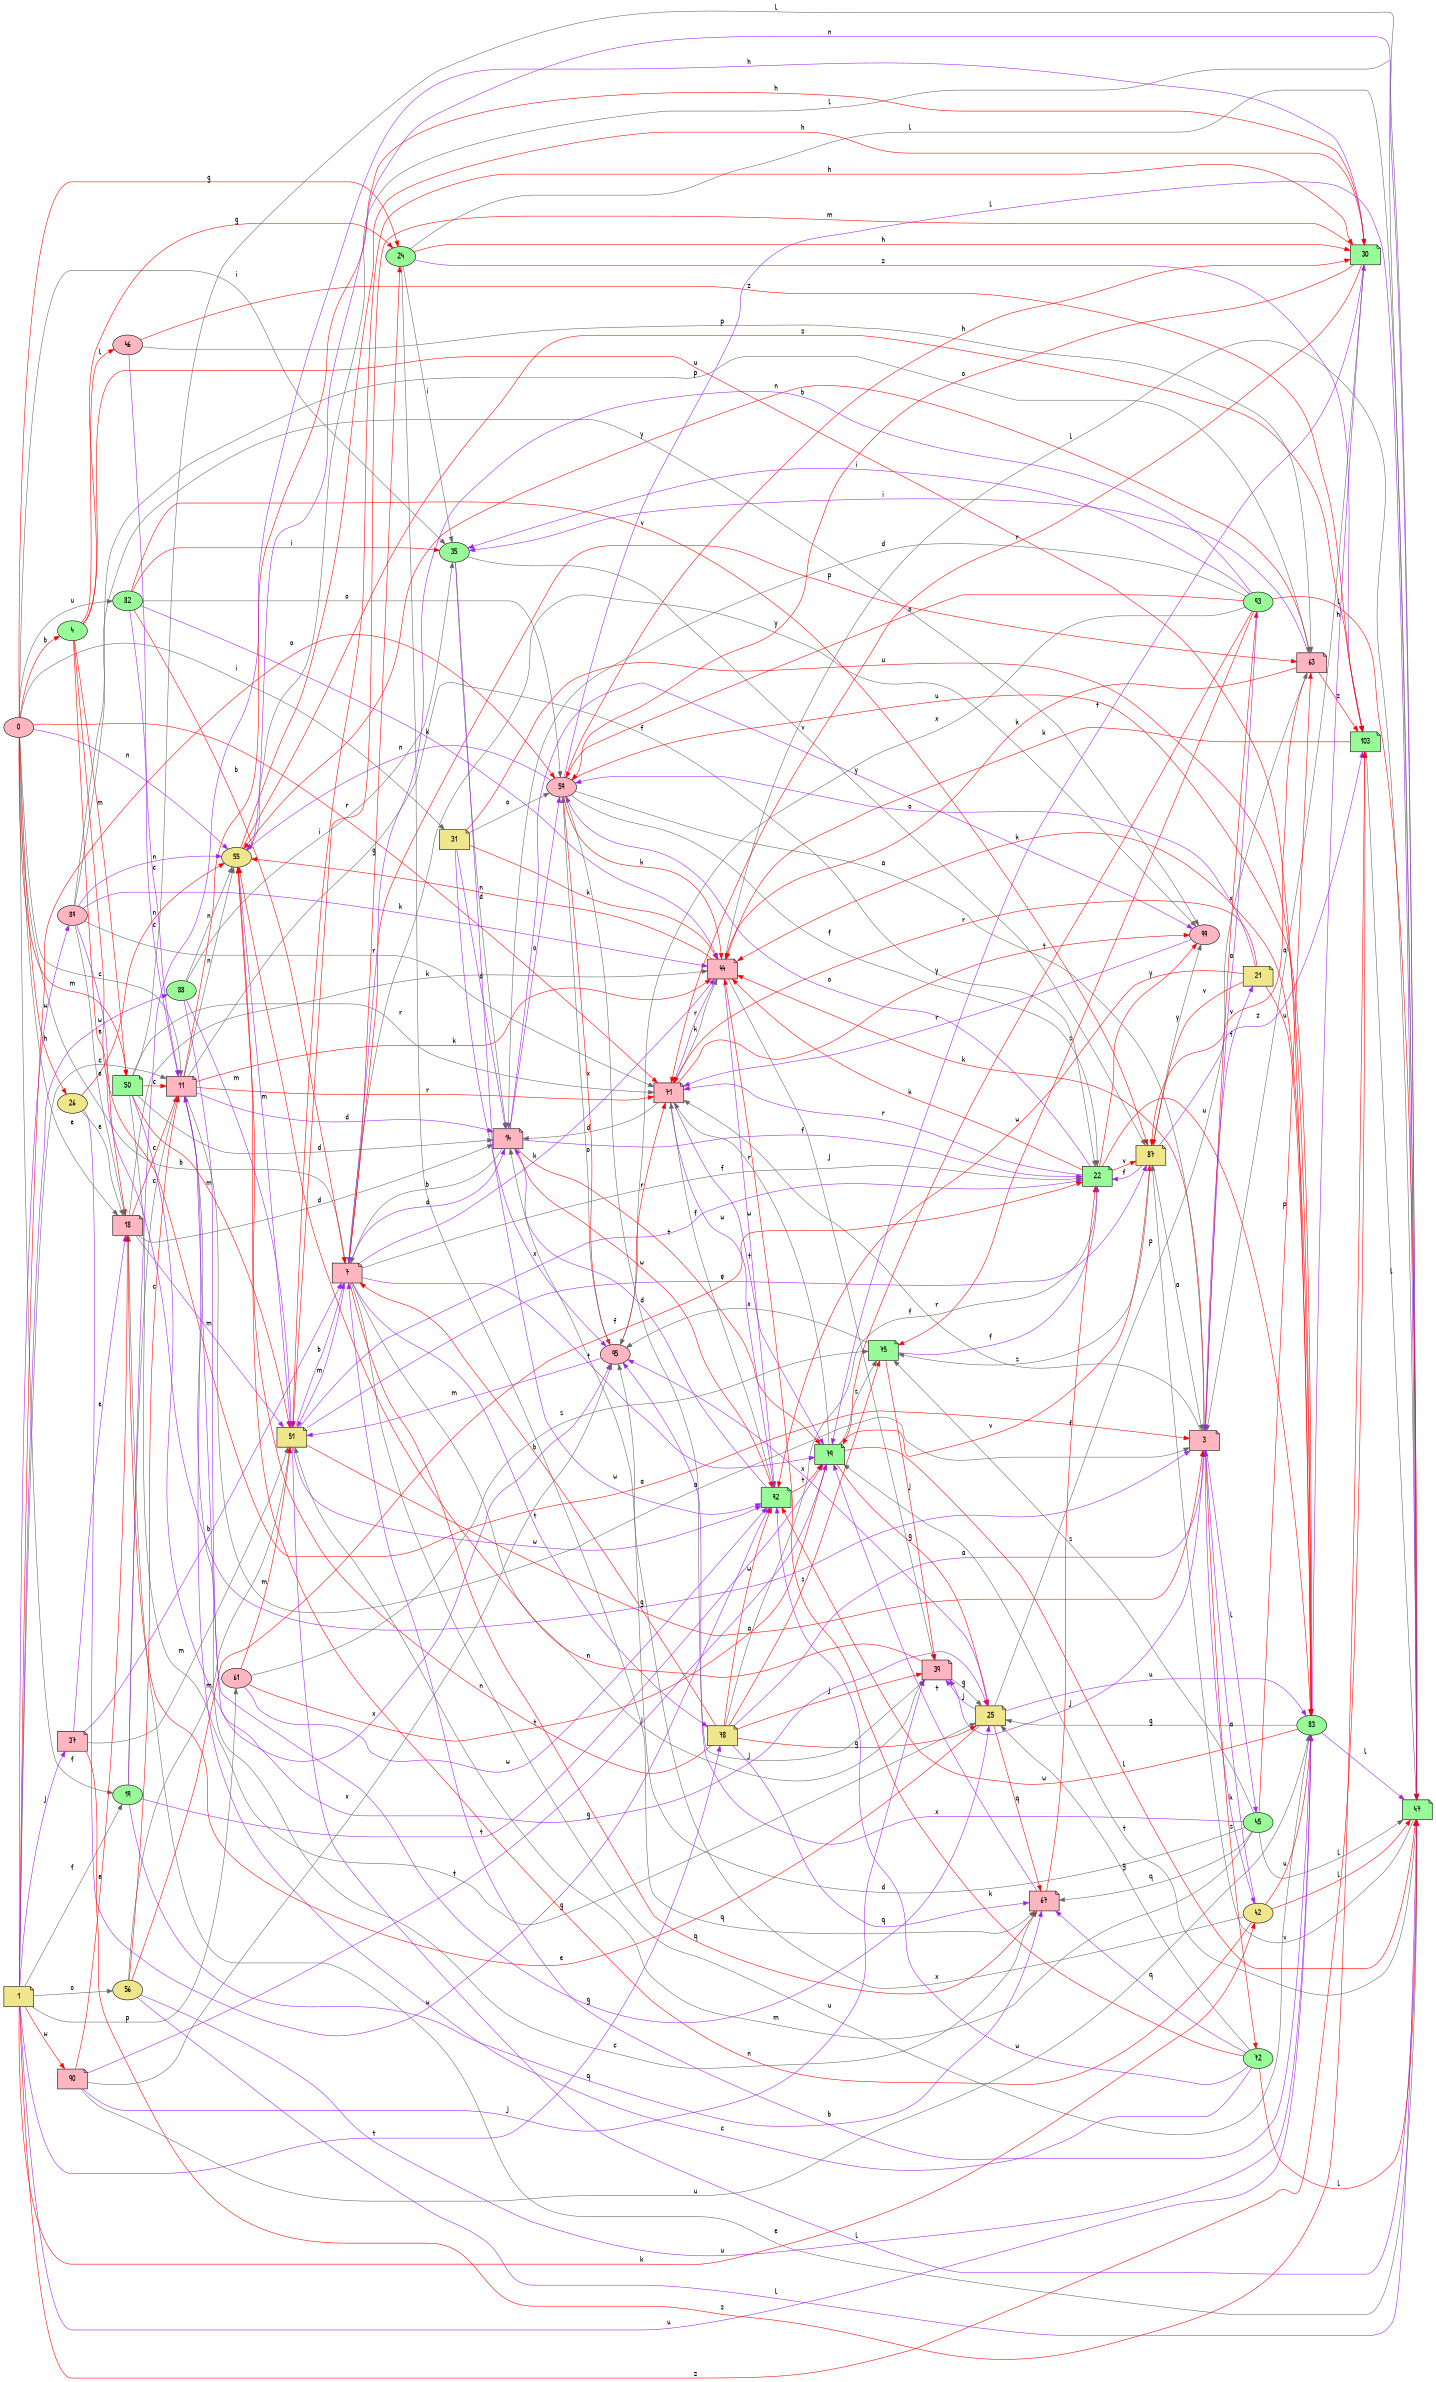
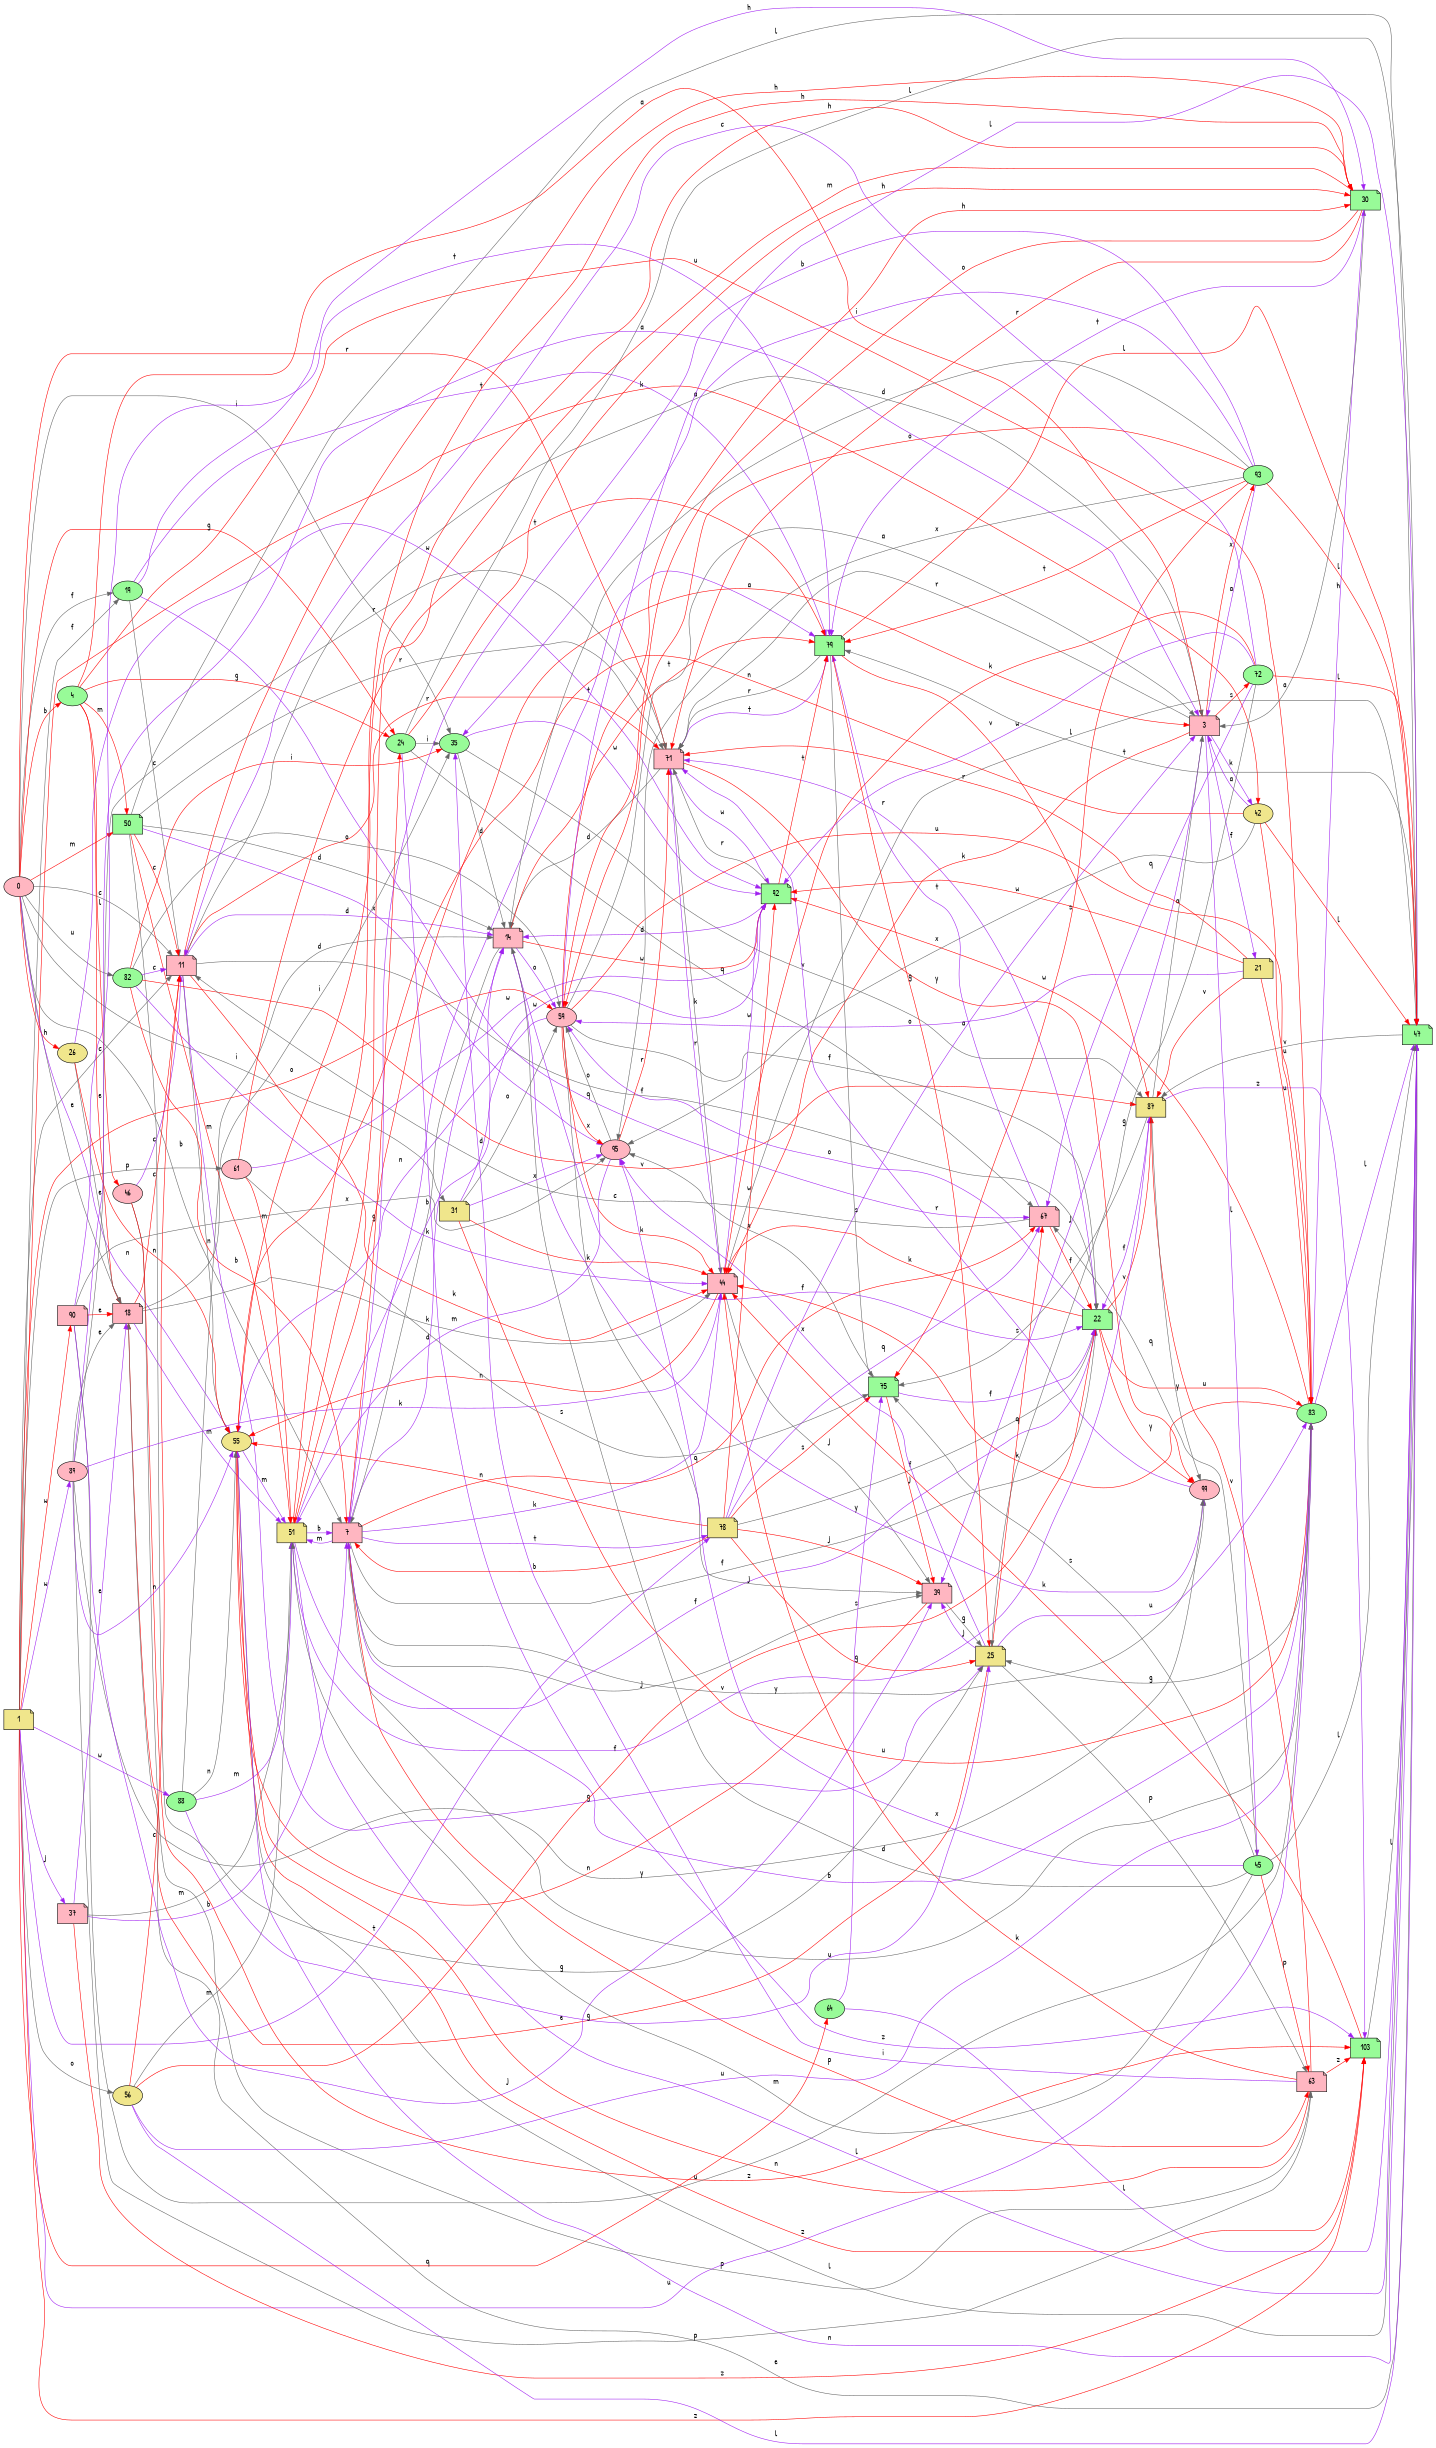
(642, 1602) -> (642, 328)
none -> (830, 2009)
